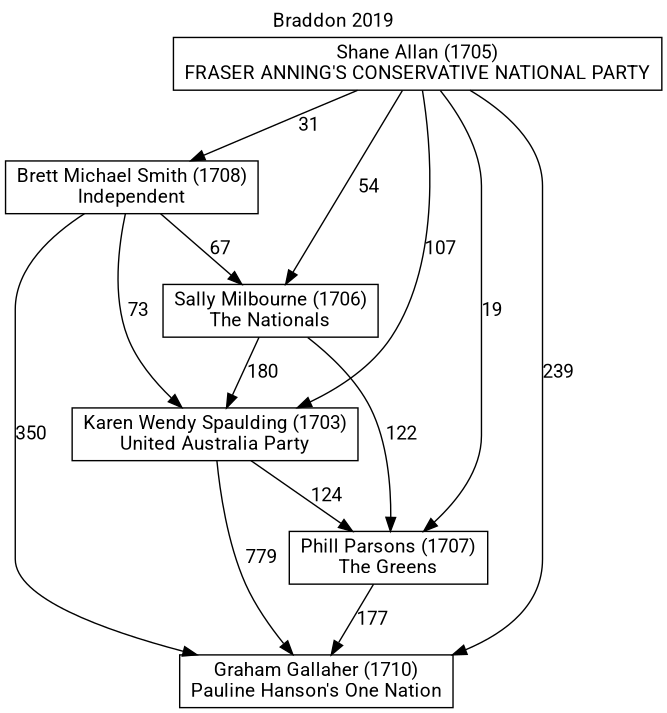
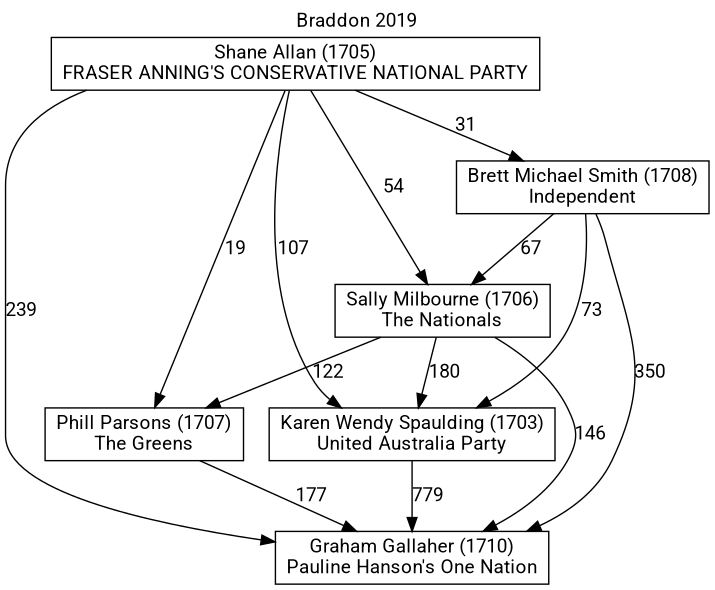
none -> (575, 432)
(296, 492) -> none
